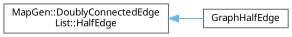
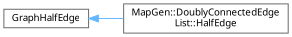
(191, 18) -> (111, 18)
